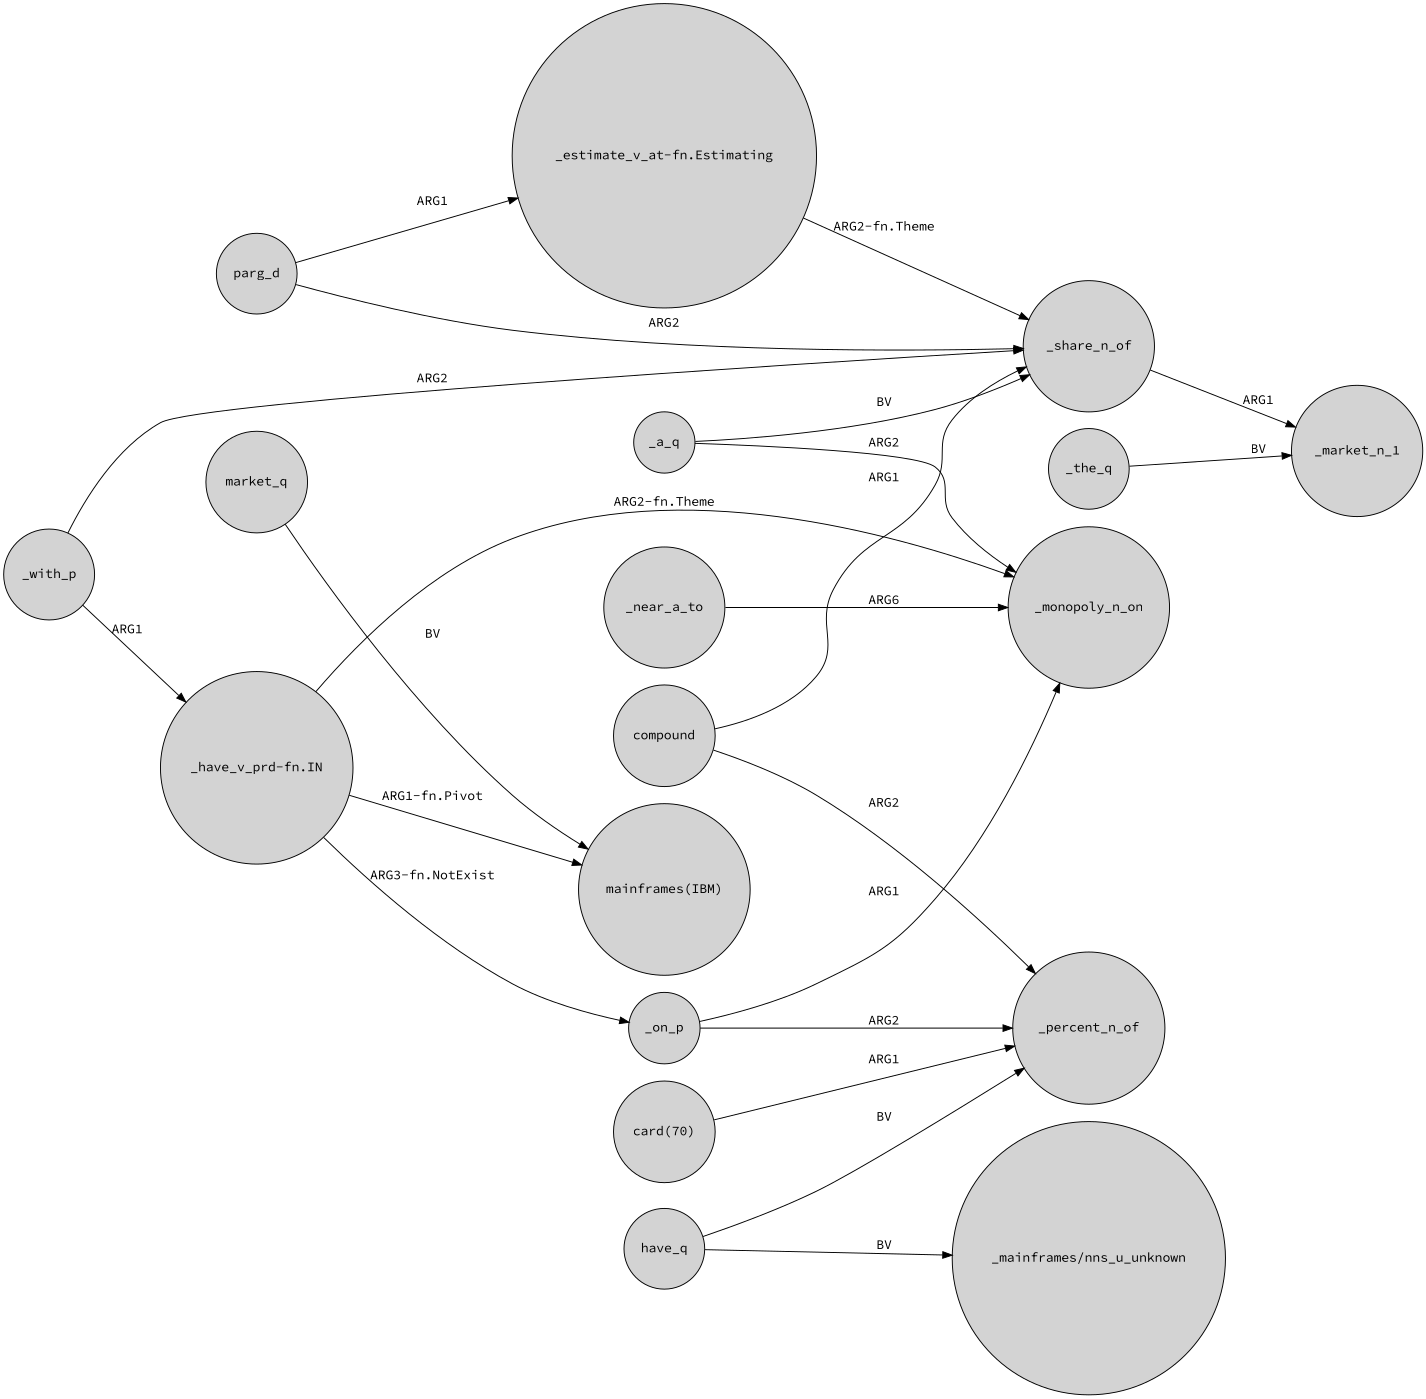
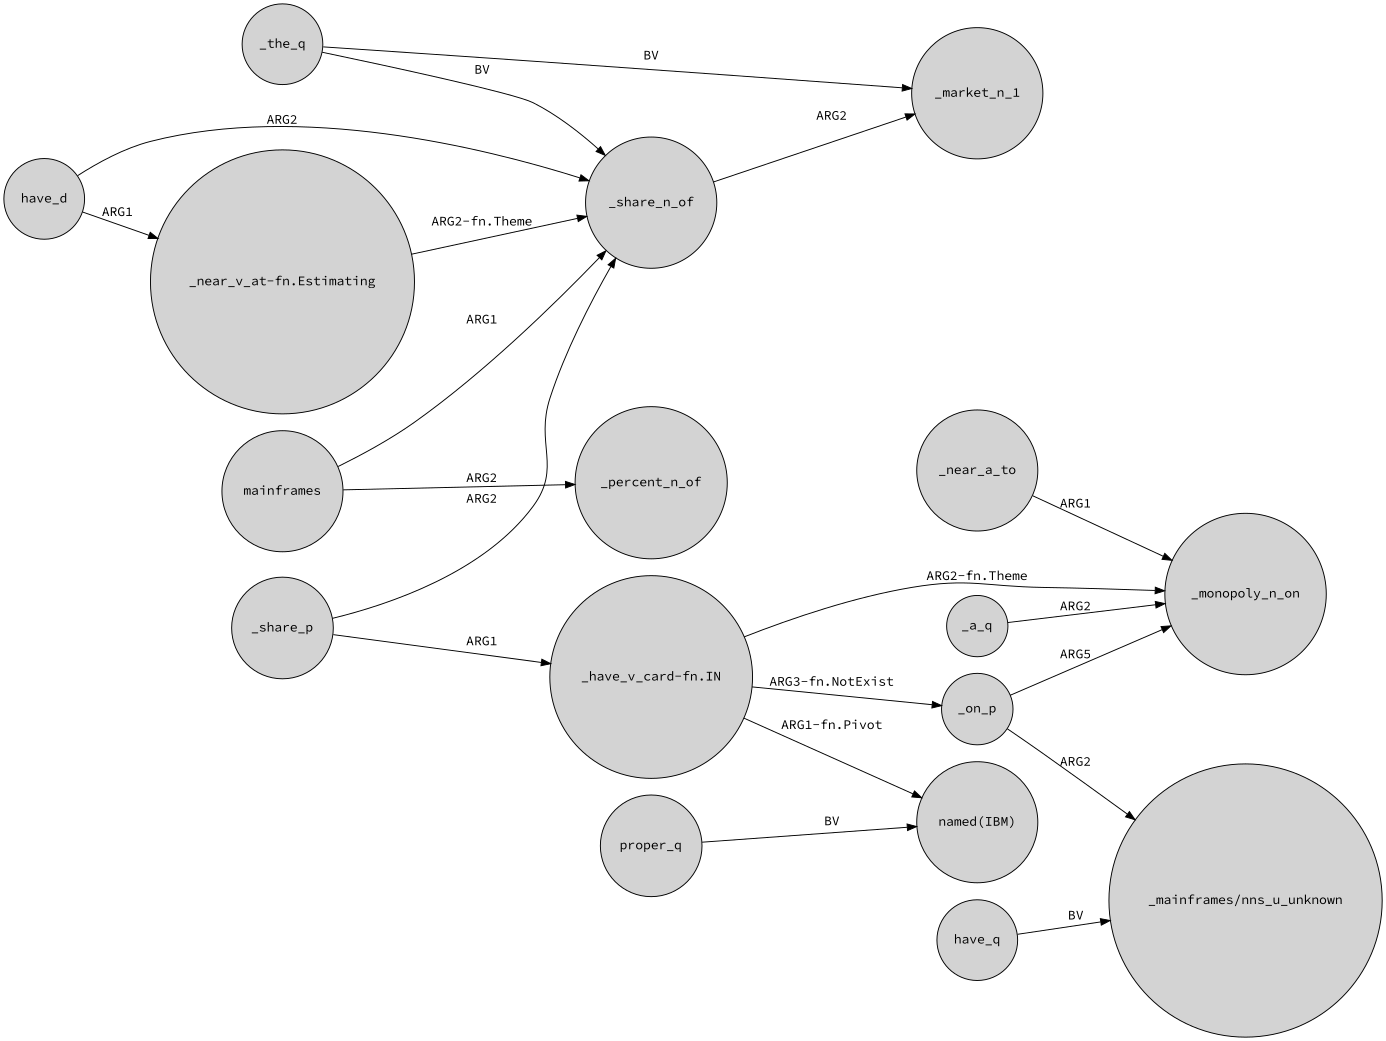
(664, 156) -> (282, 282)
(257, 274) -> (44, 199)
(1259, 401) -> (832, 116)
(861, 425) -> (467, 84)
(257, 482) -> (651, 846)
(49, 574) -> (282, 628)
(884, 600) -> (1076, 504)
(664, 736) -> (282, 491)
(257, 768) -> (651, 677)
(664, 889) -> (977, 822)
(884, 892) -> (1076, 655)
(851, 1028) -> (1068, 771)
(664, 1132) -> none
(864, 1165) -> none
